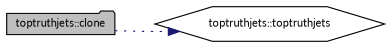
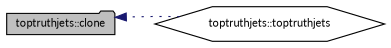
(142, 31) -> (153, 17)
